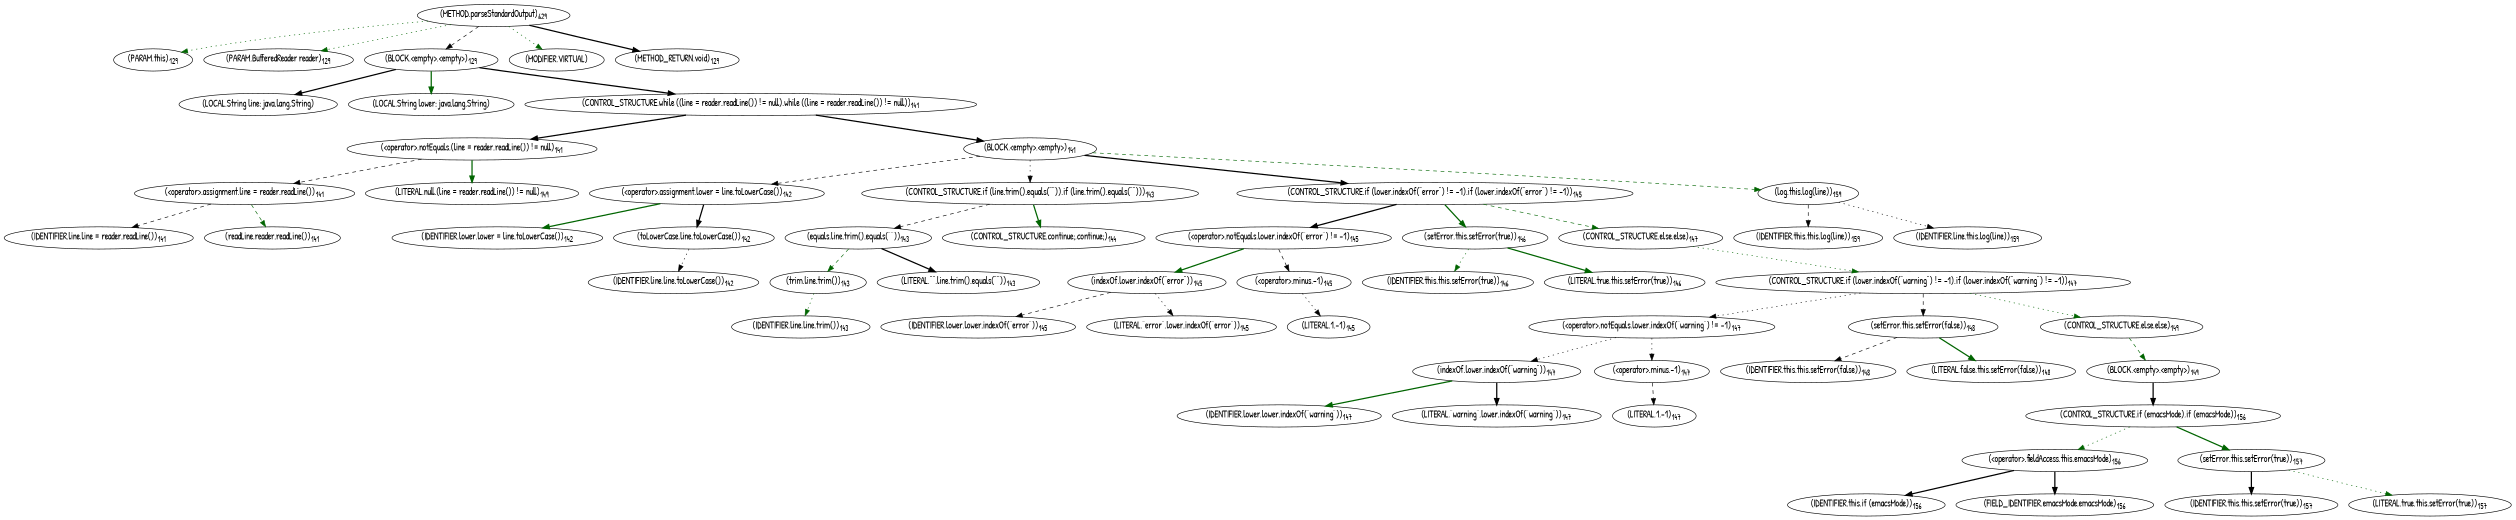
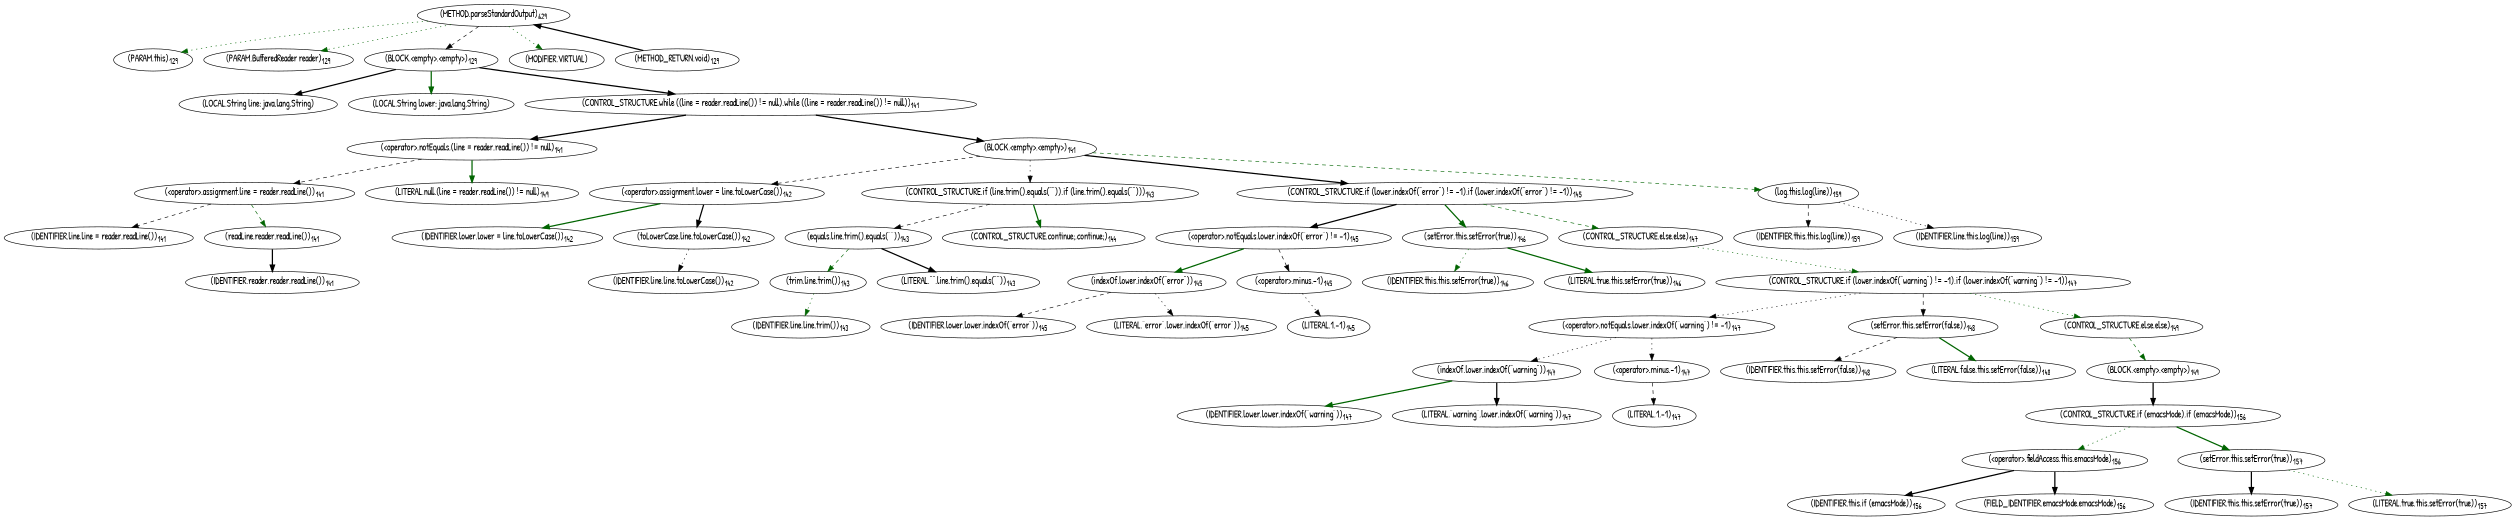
(581, 38) -> (592, 38)
none -> (272, 282)
